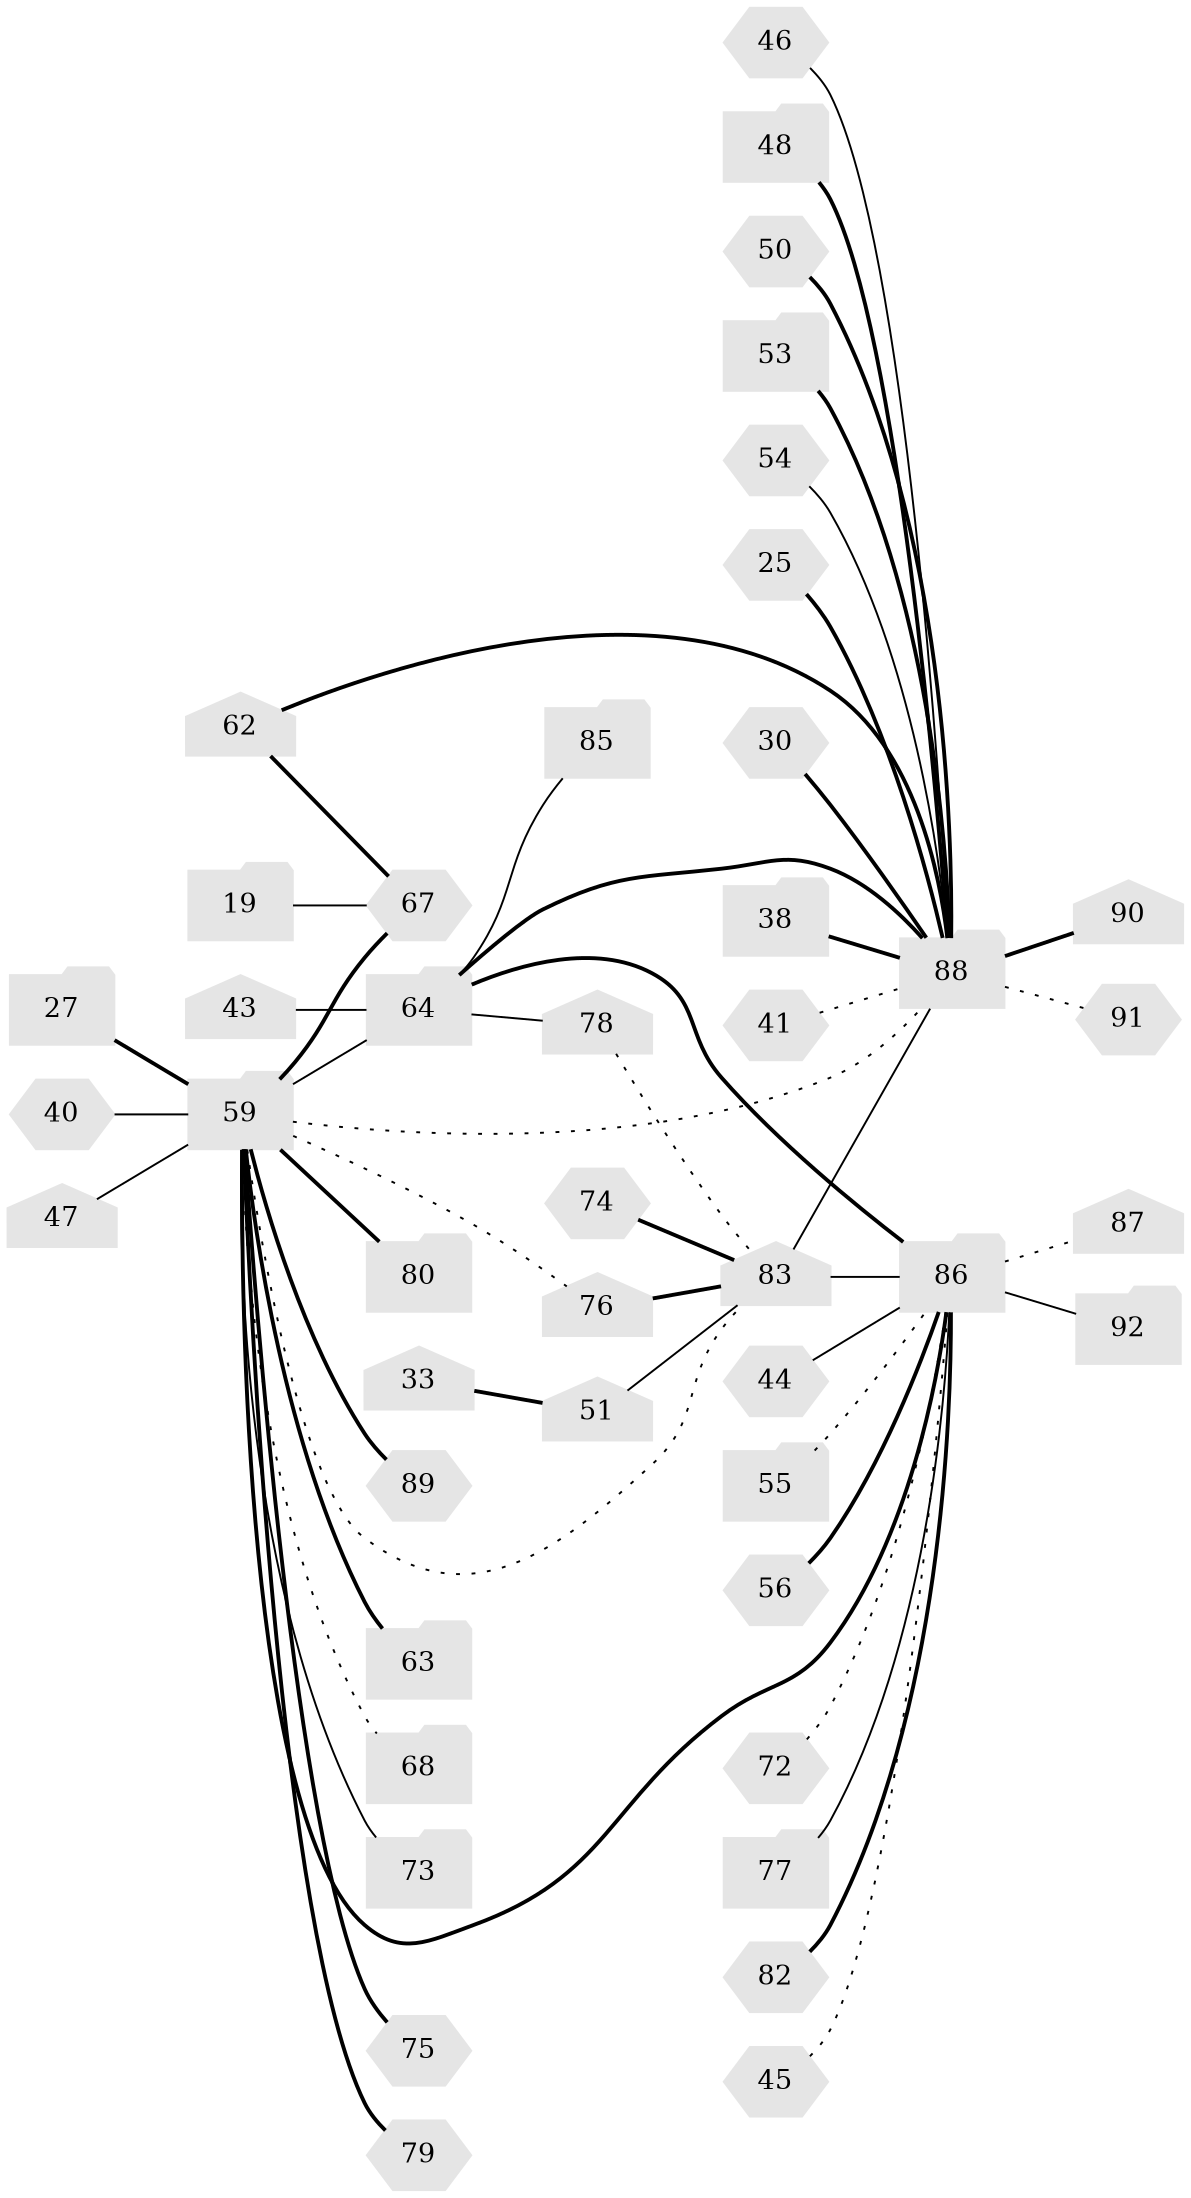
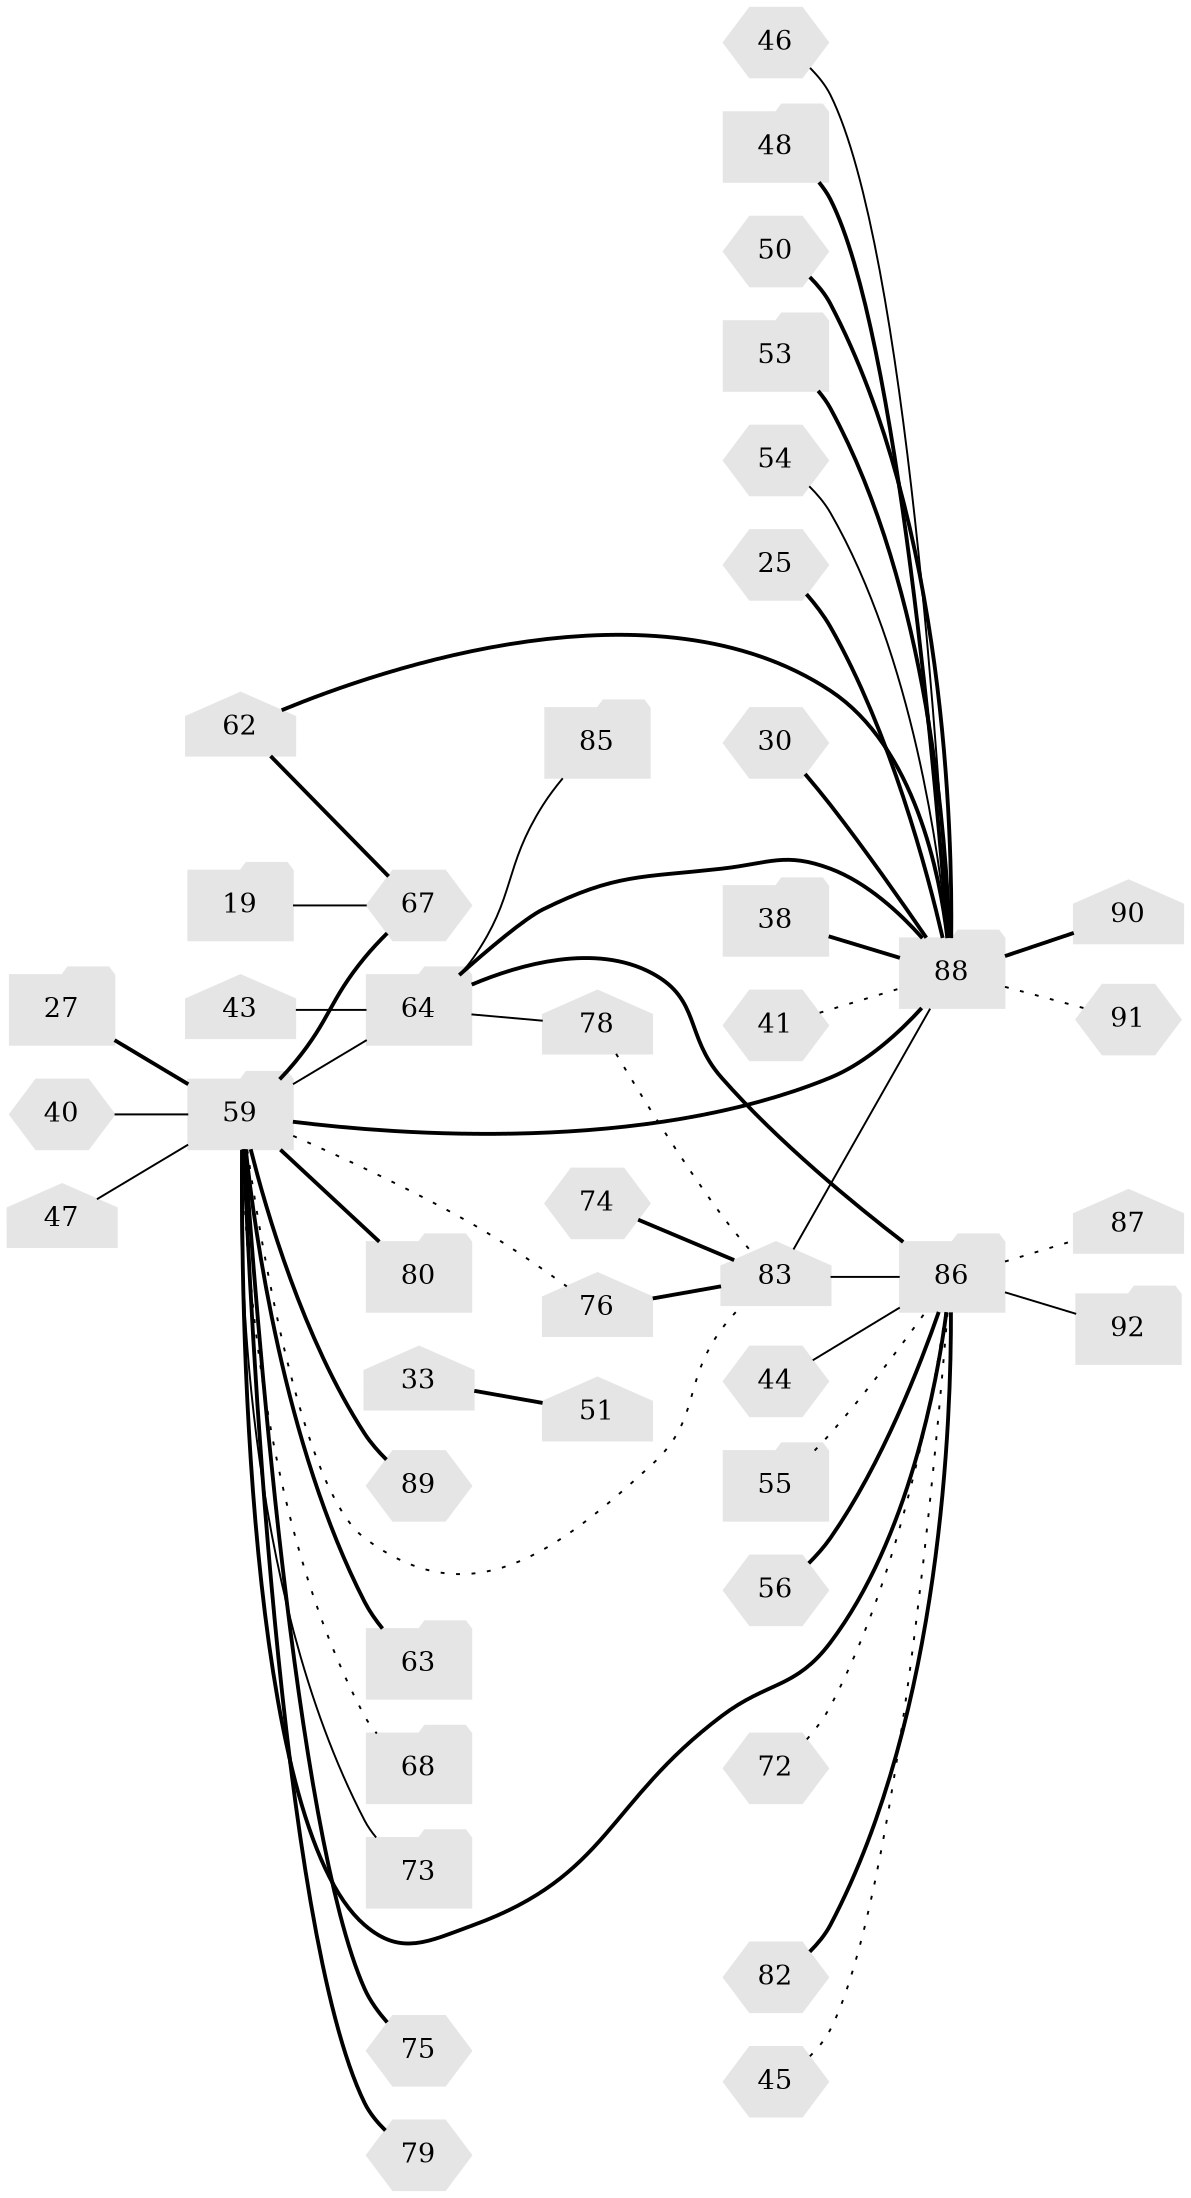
(622, 1126) -> (622, 1126)
(683, 1348) -> none
(776, 1873) -> none
